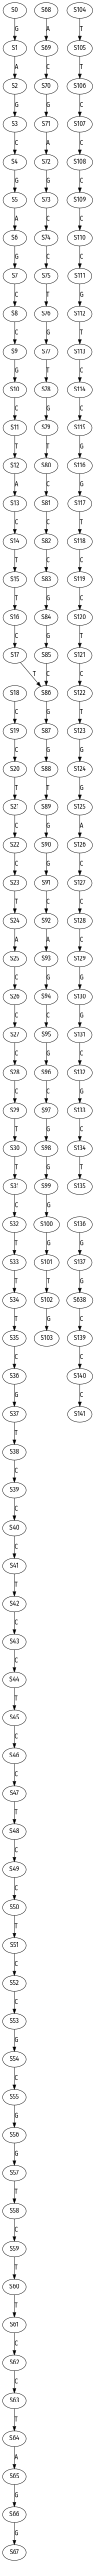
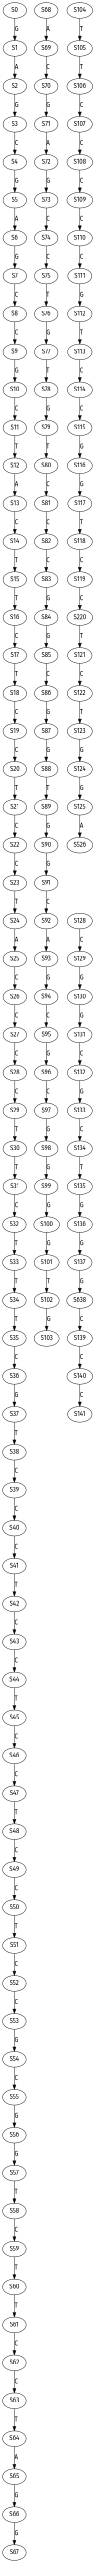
(80, 618) -> (80, 618)
(29, 673) -> (15, 672)
(80, 845) -> (80, 845)
(80, 883) -> none
none -> (80, 1203)
